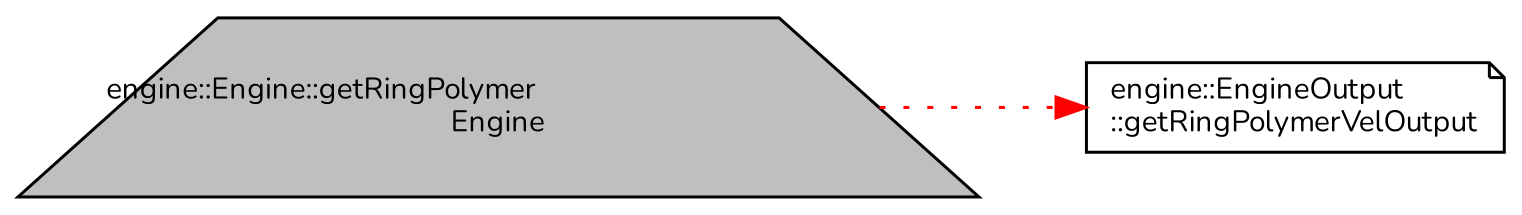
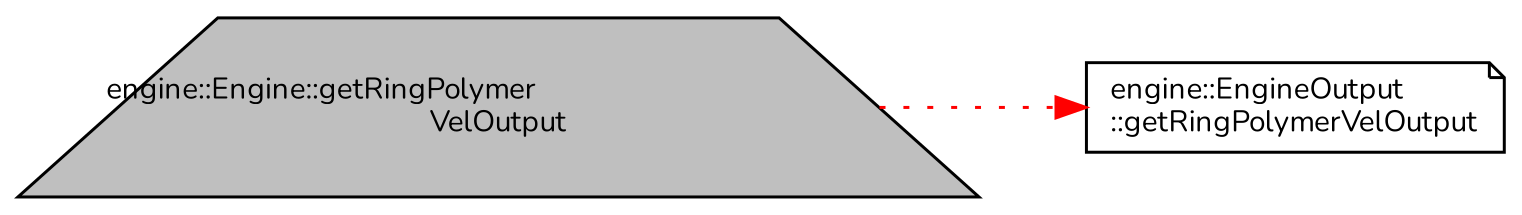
(498, 107) -> (498, 107)
